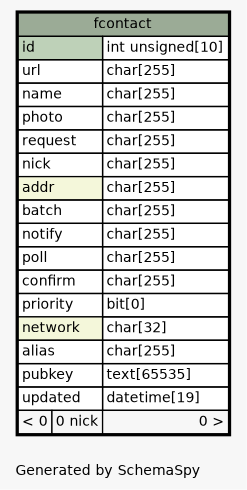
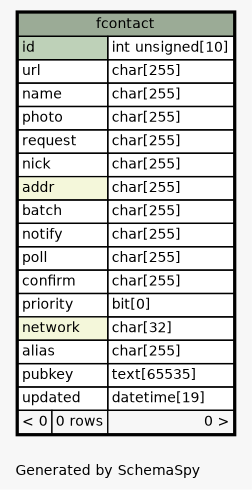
(77, 421) -> (80, 421)
